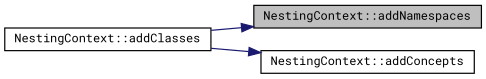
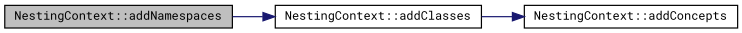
(226, 29) -> (248, 17)
